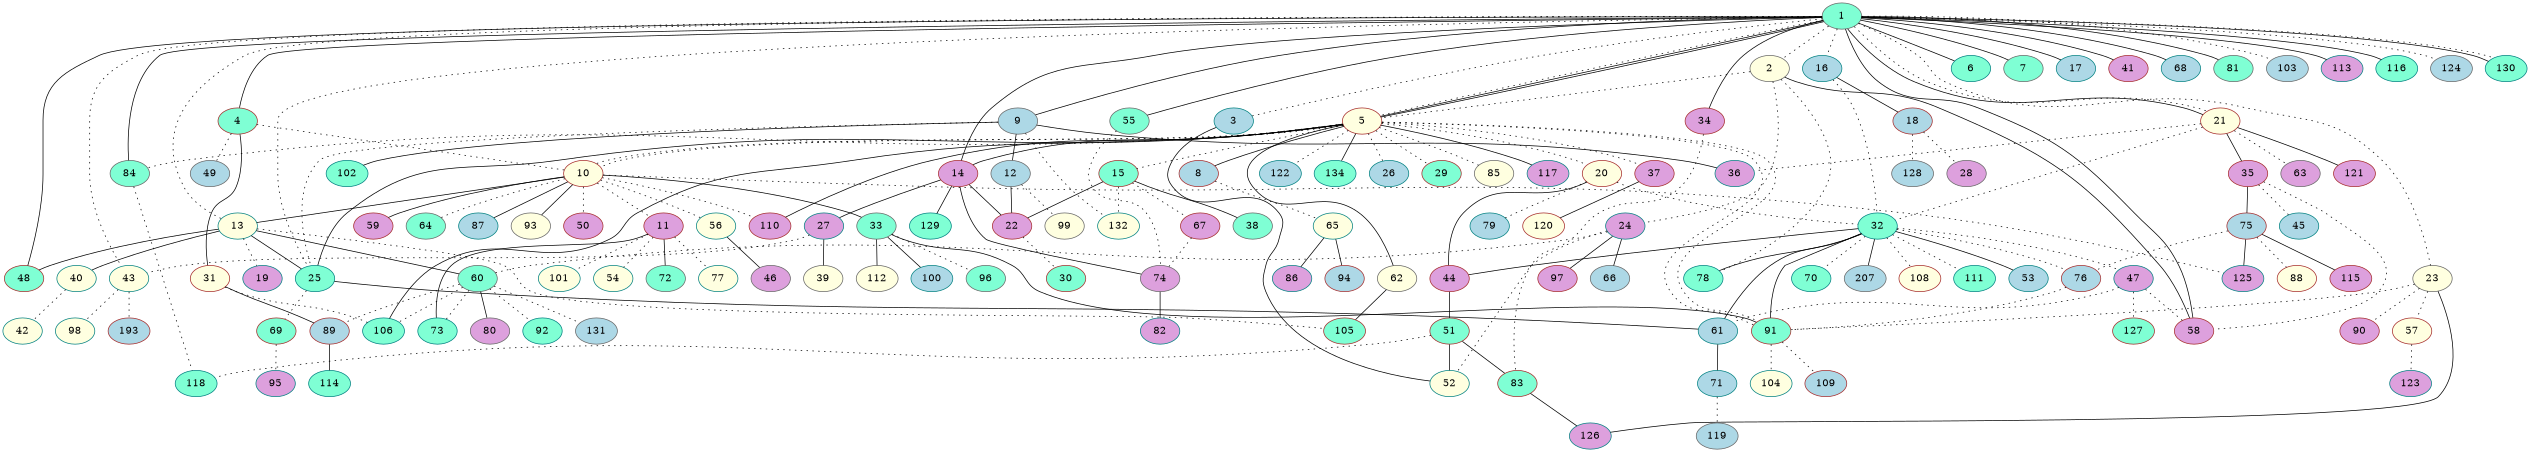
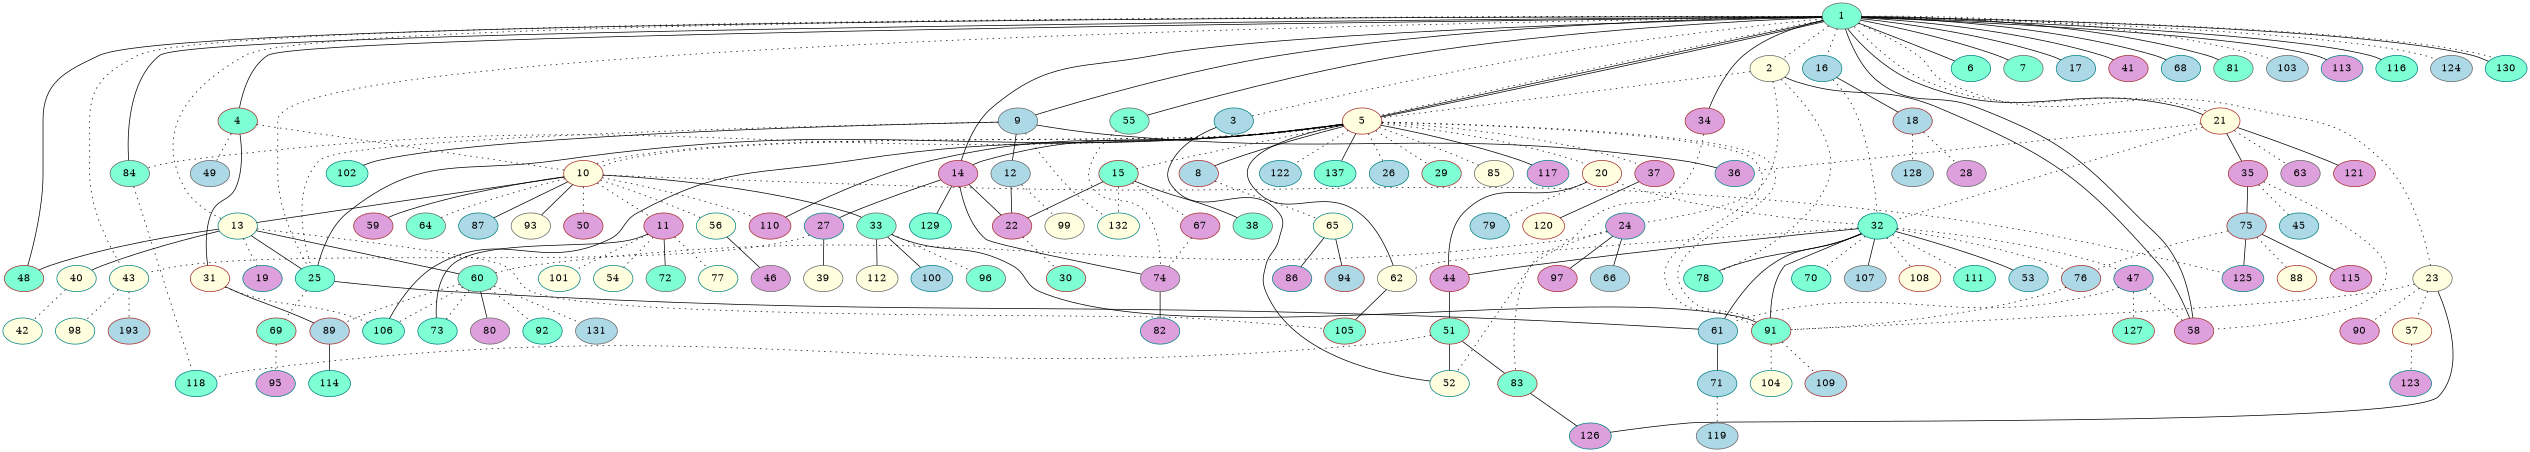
(1335, 174) -> (1335, 174)
none -> (1634, 244)
(1865, 279) -> (1865, 279)
